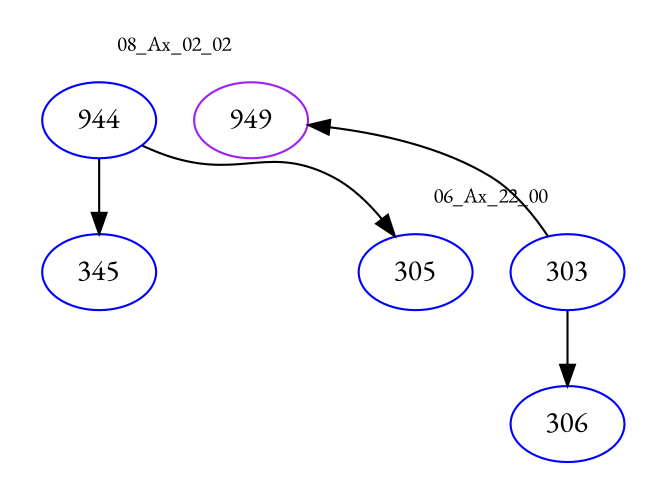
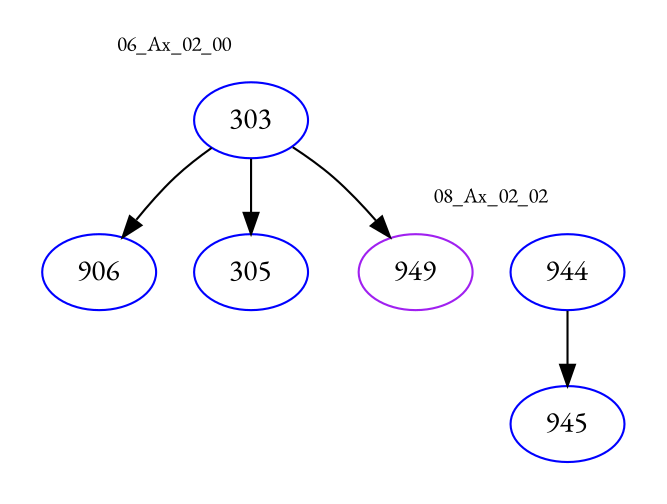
(270, 162) -> (251, 186)
(492, 197) -> (175, 45)
(99, 272) -> (568, 424)
(568, 424) -> (99, 272)
